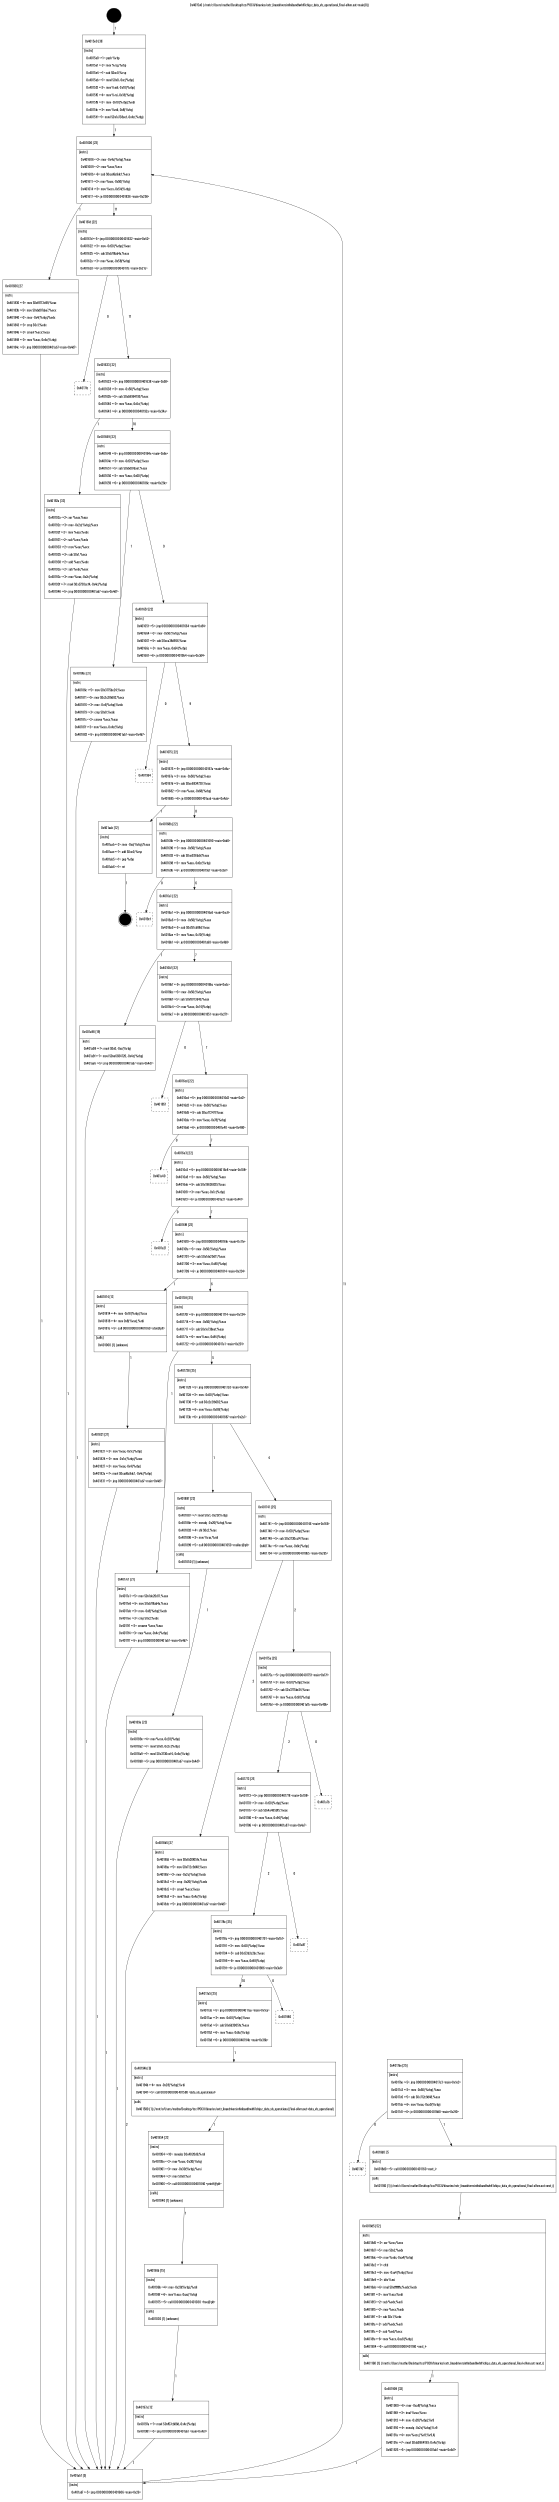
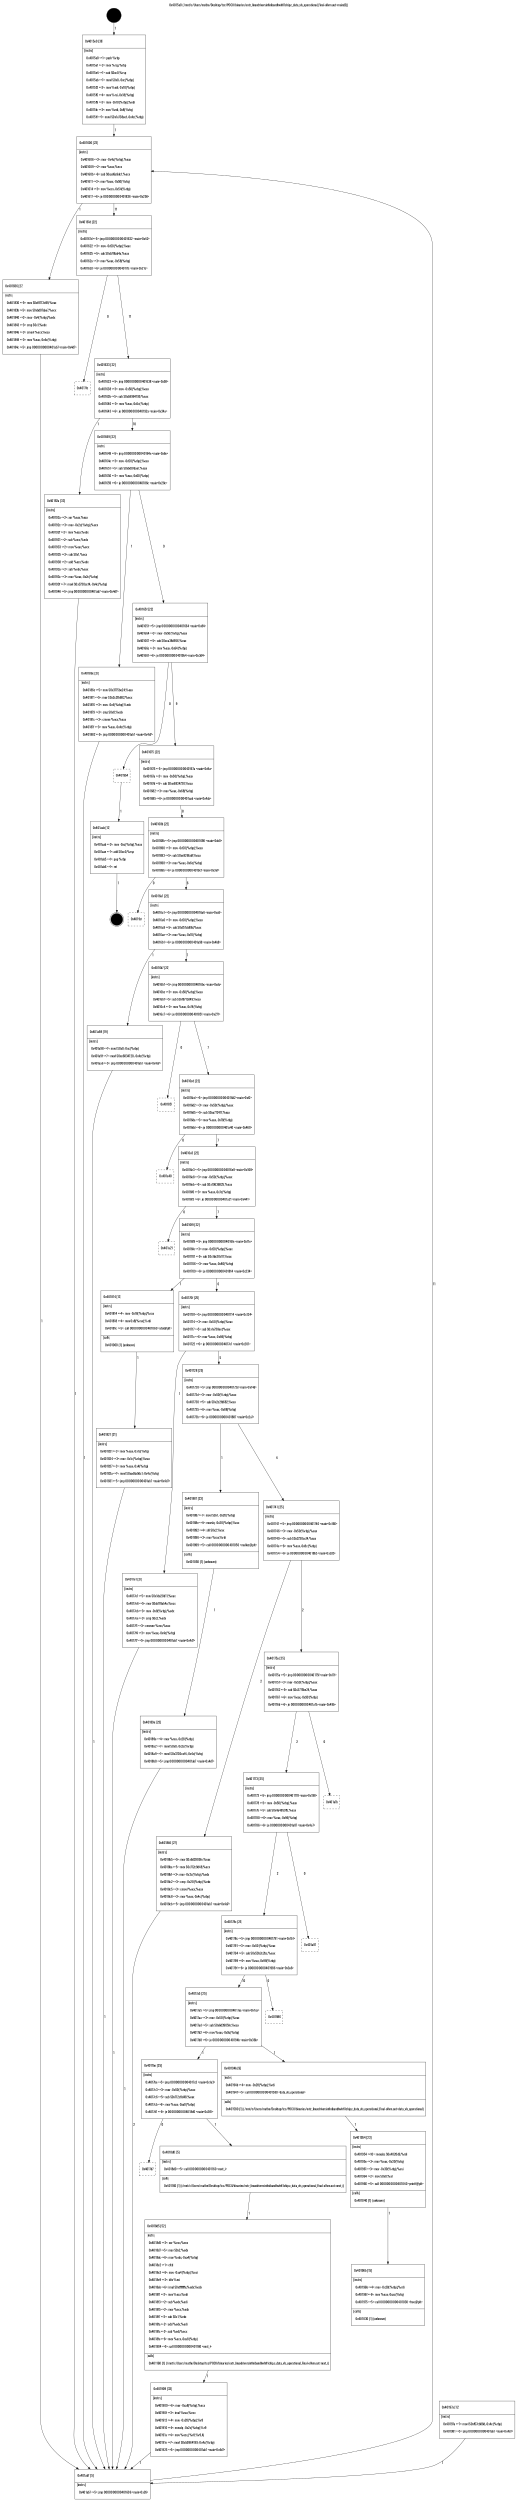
(159, 813) -> (120, 801)
none -> (202, 2052)
(176, 2362) -> none
